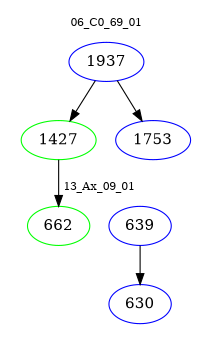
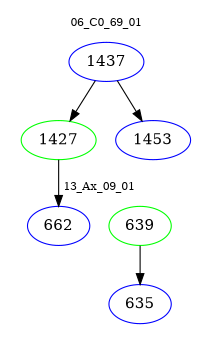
(106, 62) -> (106, 62)
(153, 140) -> (153, 140)
(59, 226) -> (59, 226)
(140, 226) -> (140, 226)
(140, 304) -> (140, 304)
